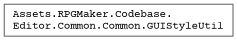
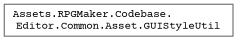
(119, 20) -> (119, 20)
